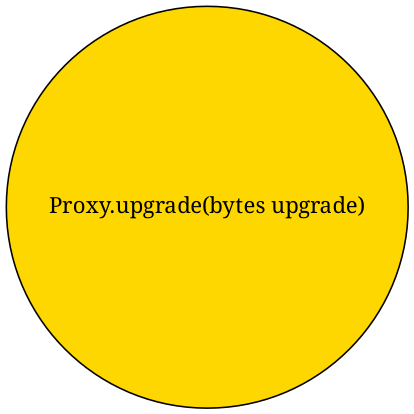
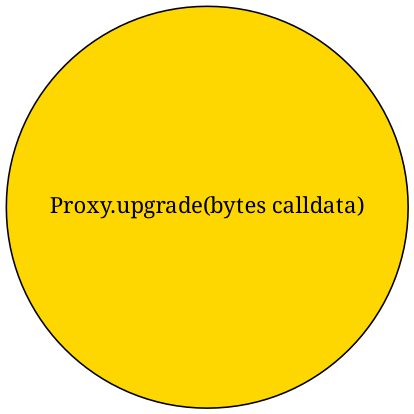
(207, 207) -> (207, 207)
